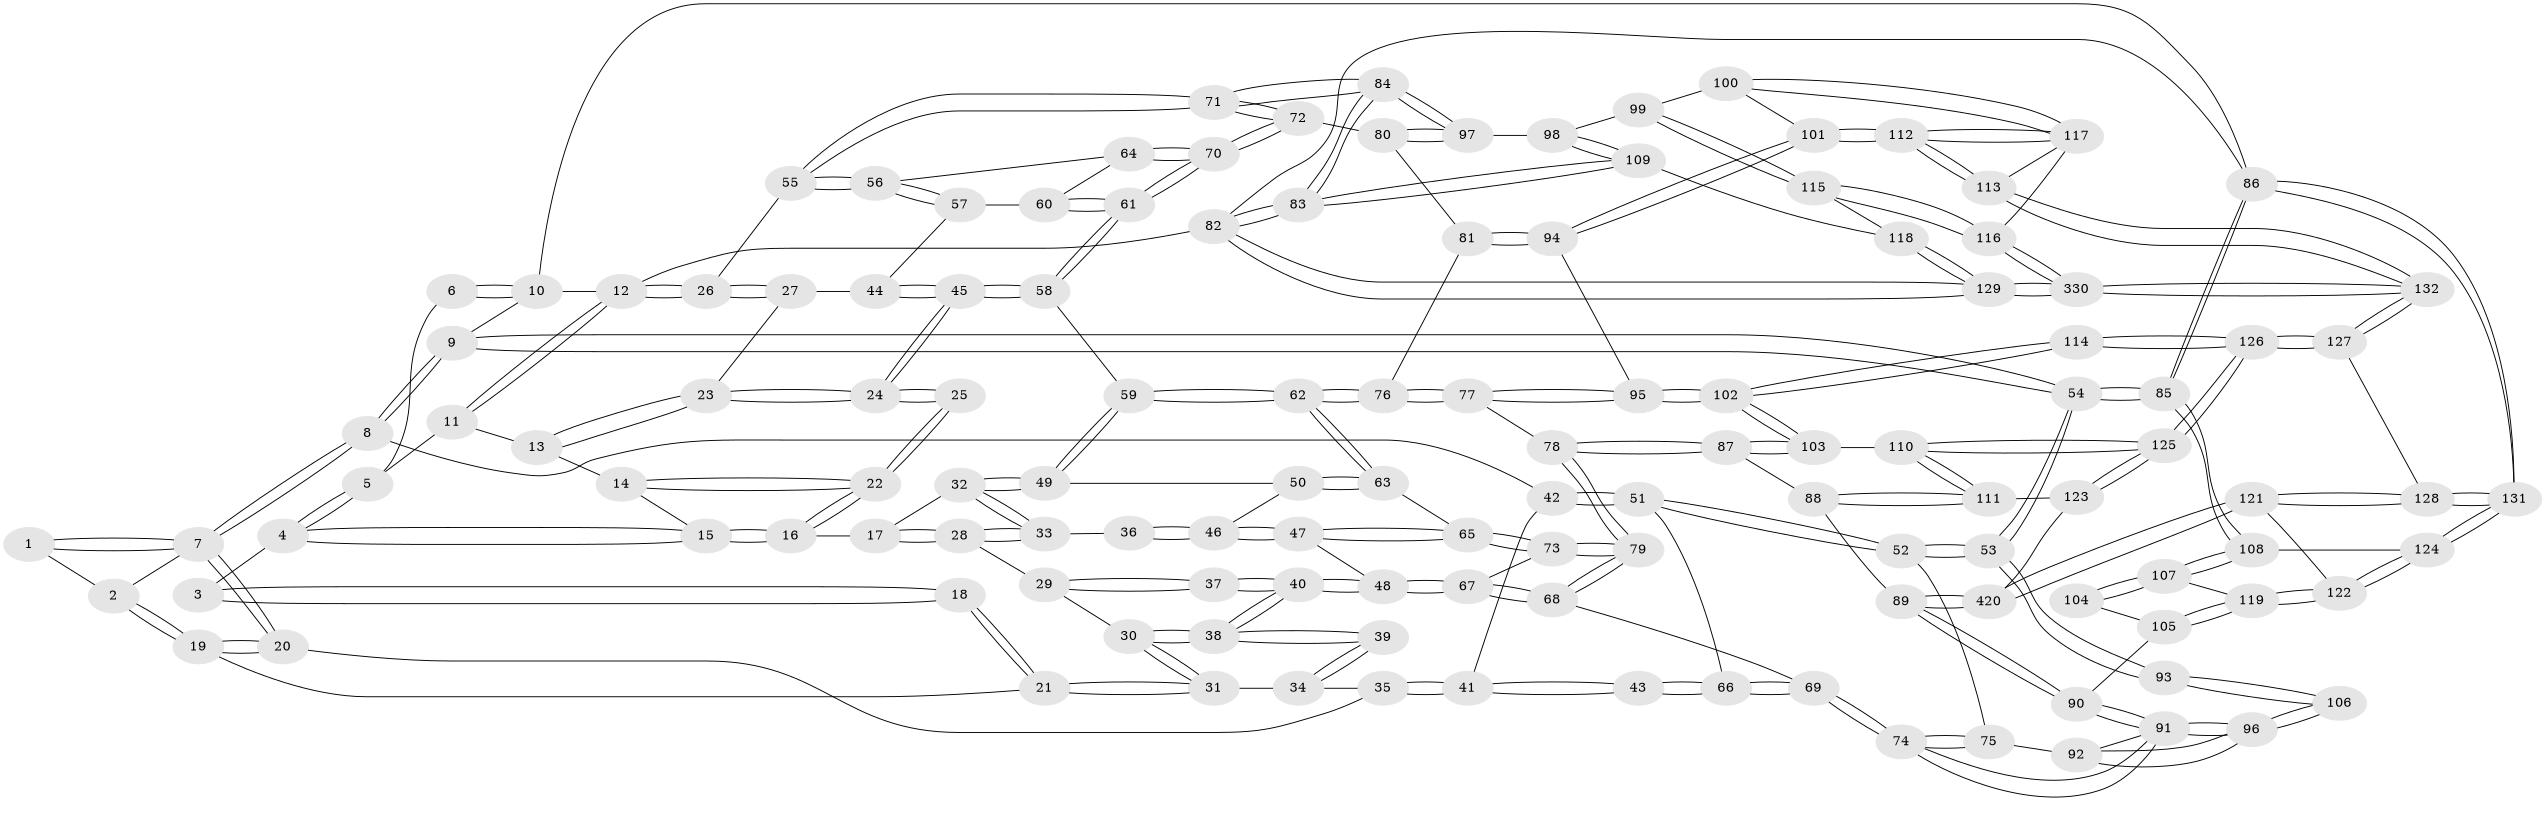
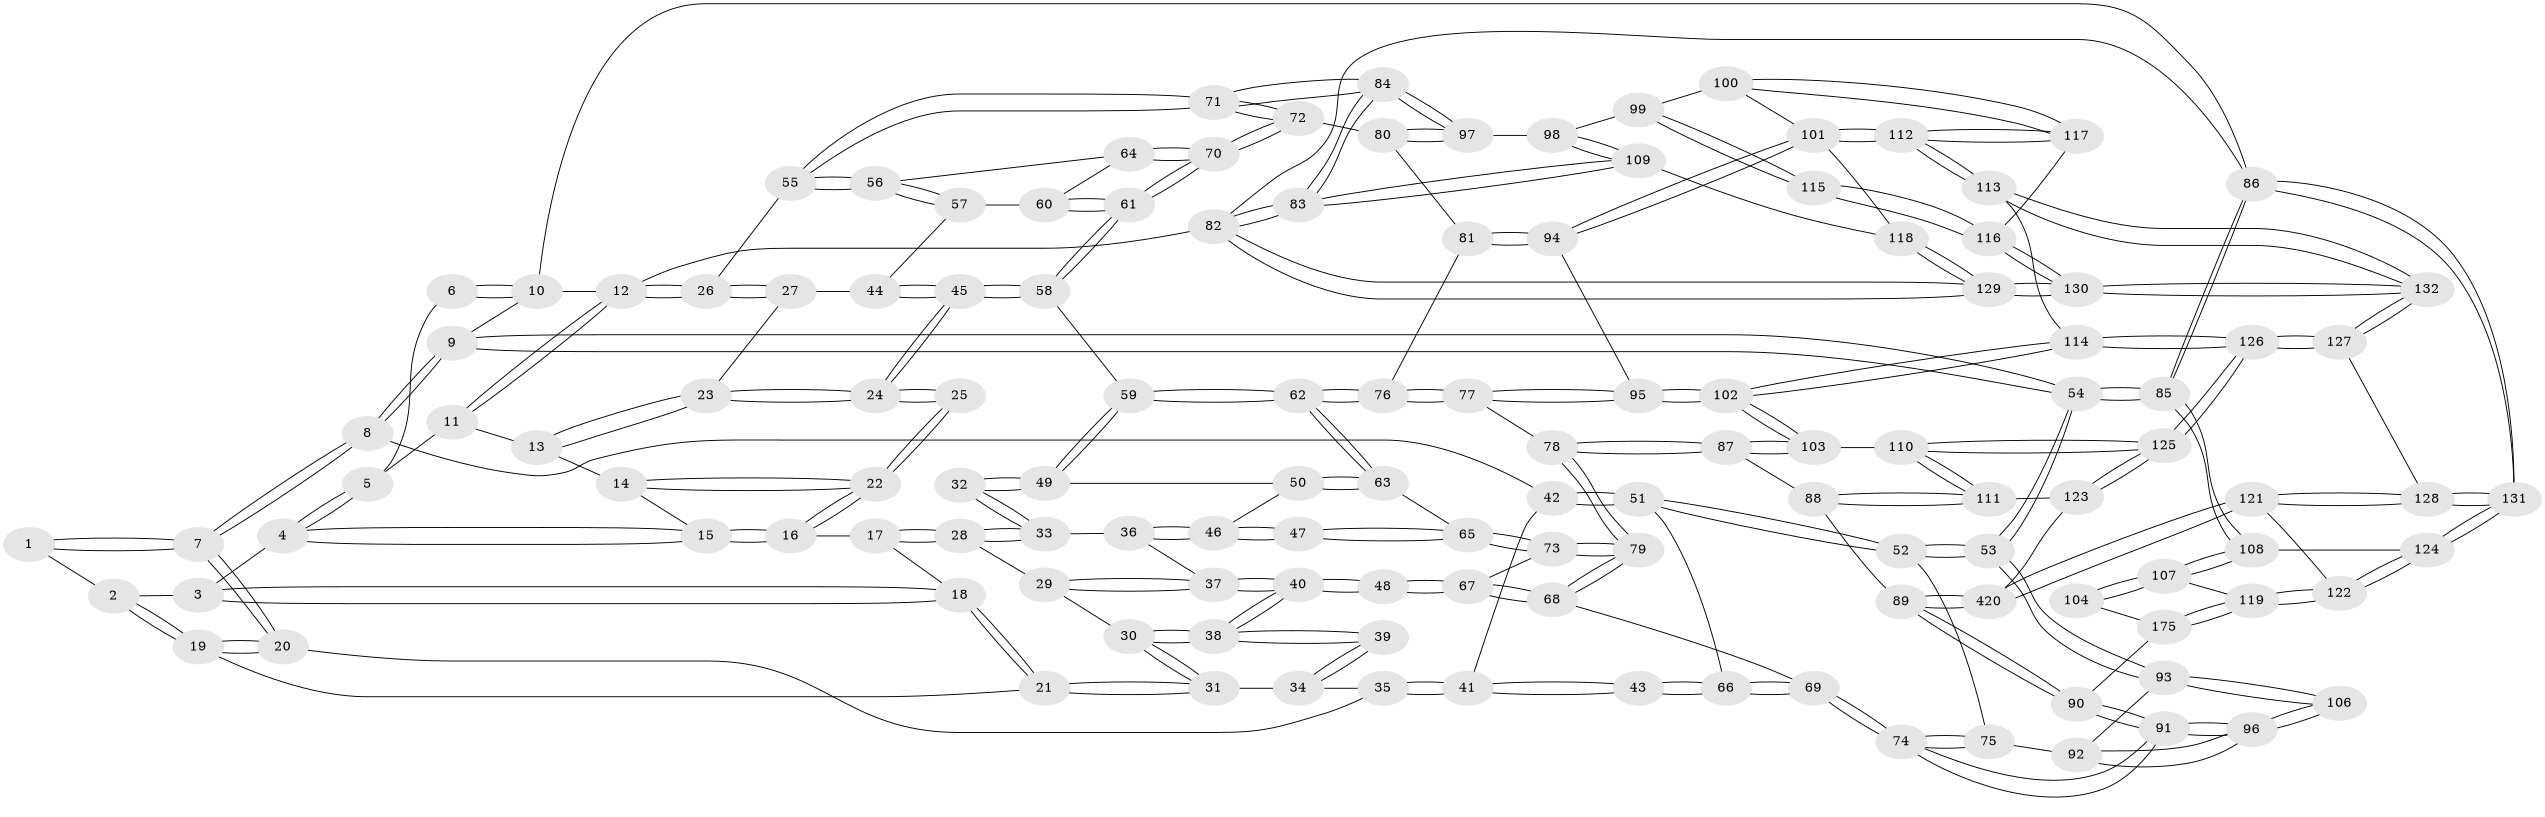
(2033, 162) -> (2030, 248)
(1858, 214) -> (1857, 182)
(2077, 290) -> (2077, 290)
(918, 511) -> (918, 566)
none -> (1172, 559)
(1341, 560) -> none
(156, 570) -> (156, 596)
(2164, 627) -> (2164, 627)
(2121, 742) -> (2120, 717)
